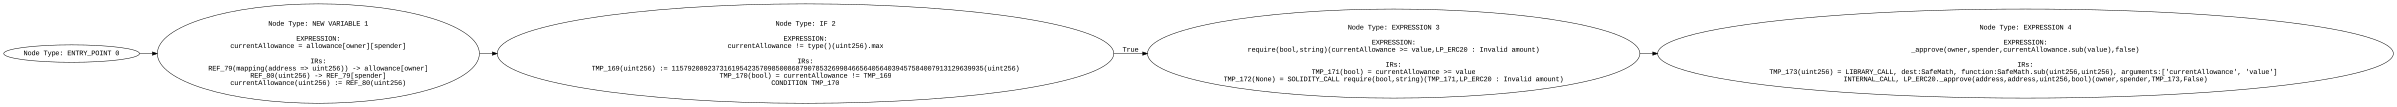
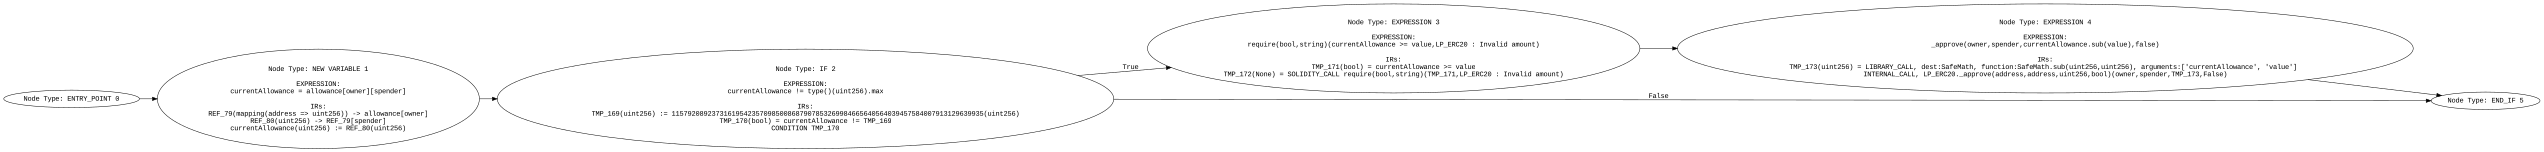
none -> (2486, 101)
